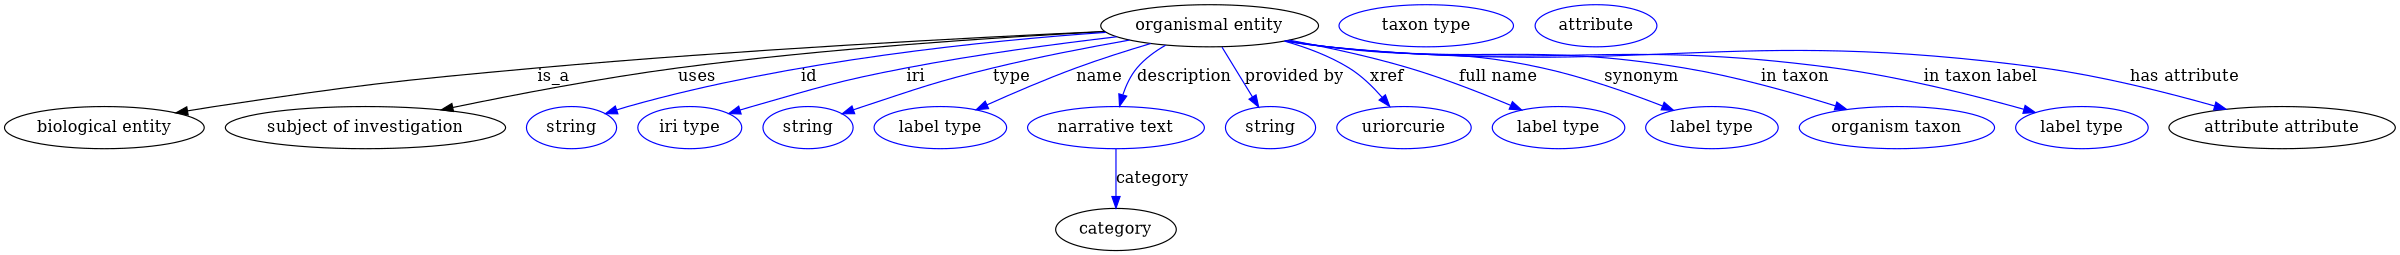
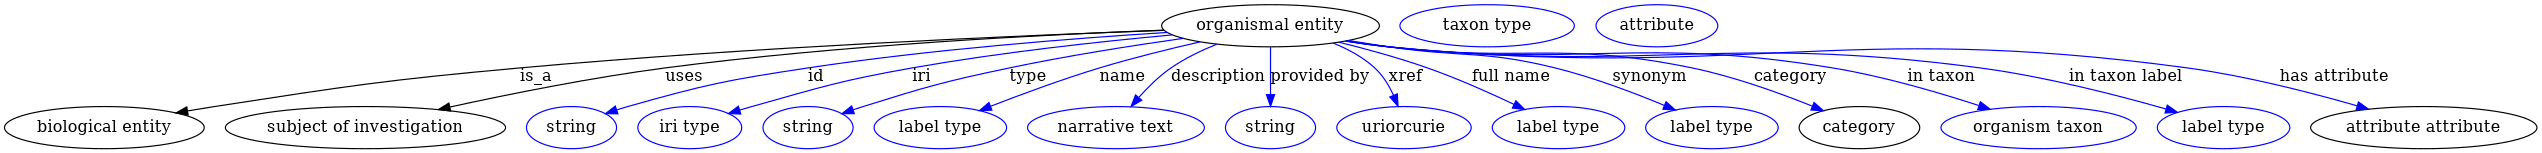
(1116, 173) -> (1677, 65)
